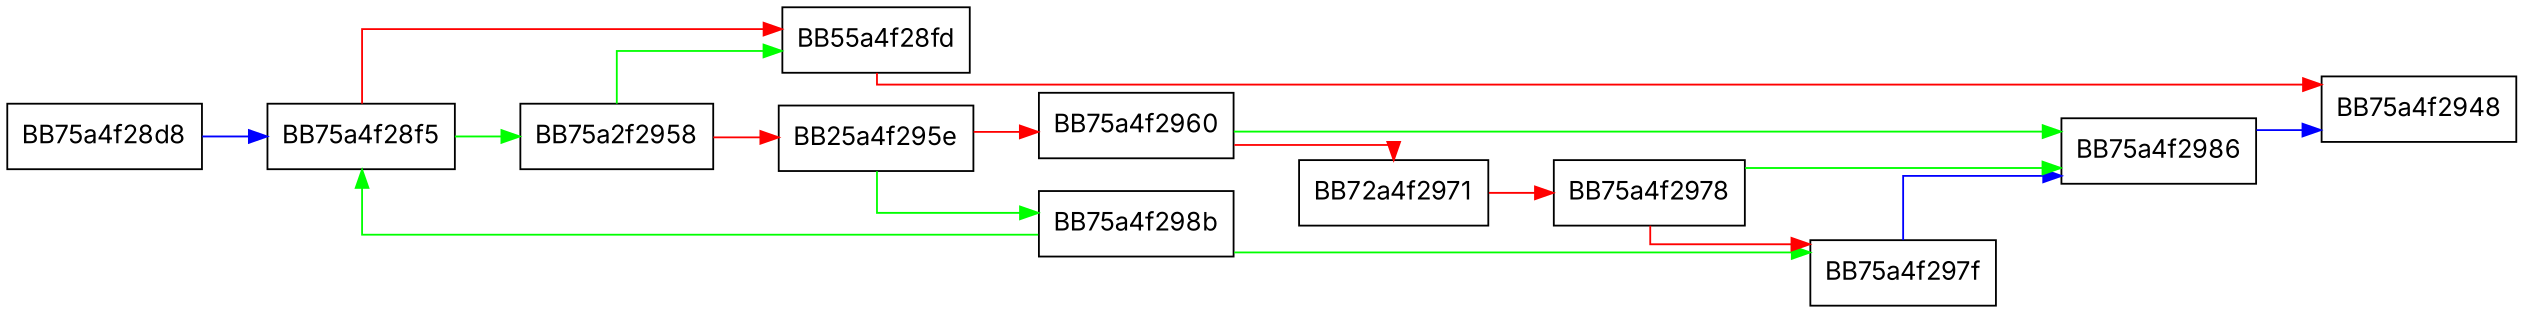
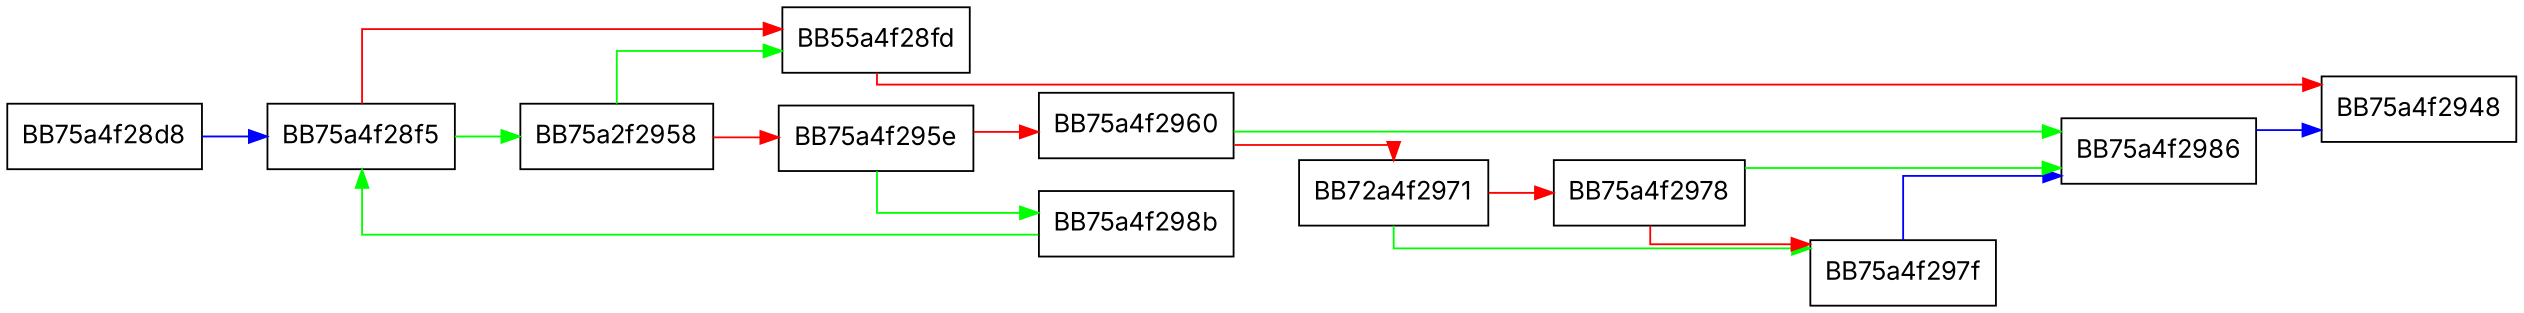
(876, 138) -> (876, 138)
(1513, 252) -> (1582, 248)
